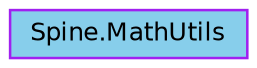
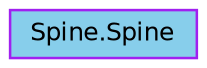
(129, 34) -> (103, 34)
